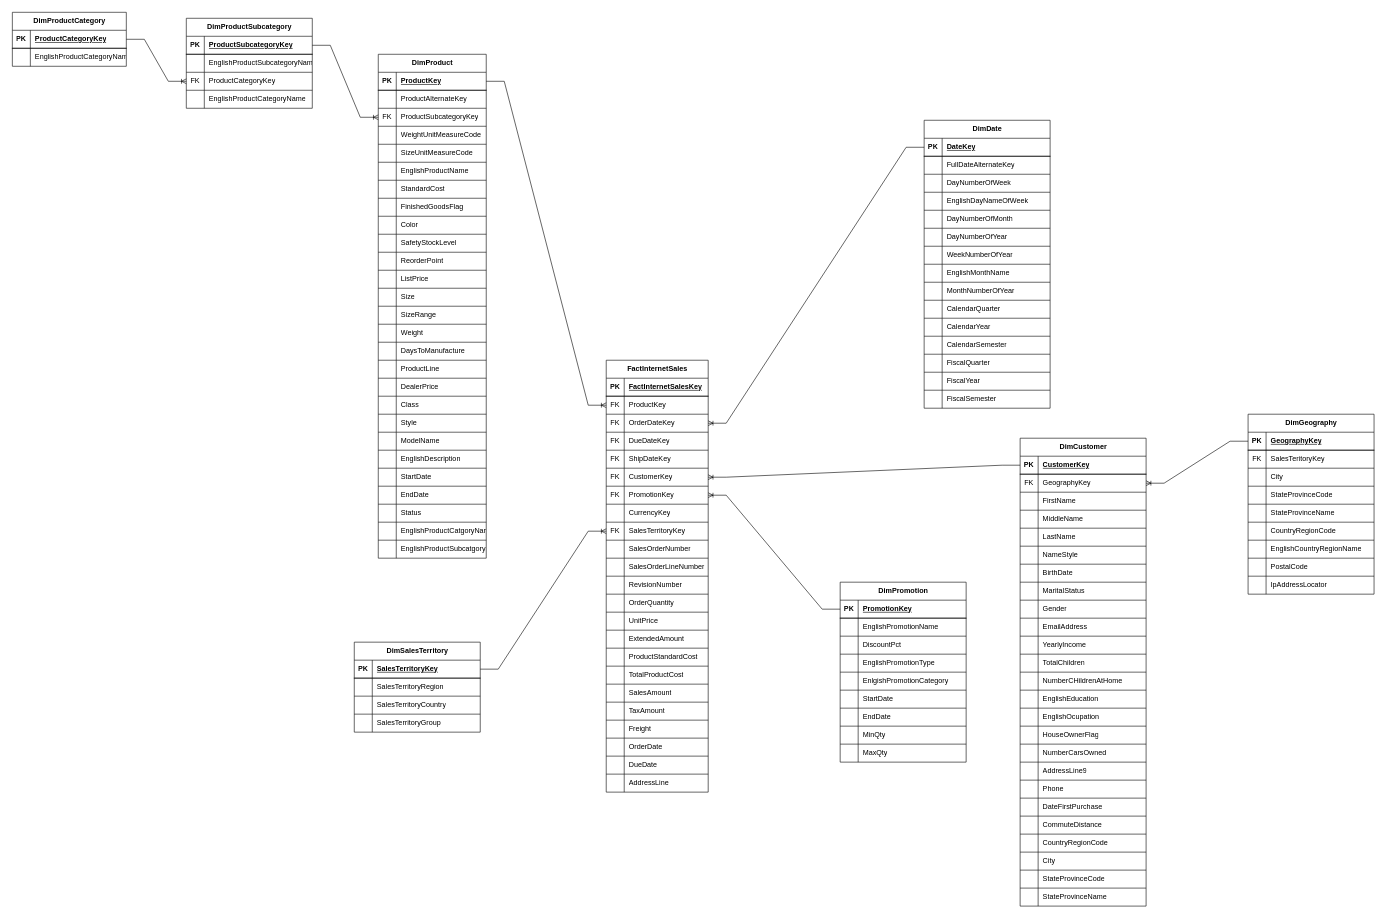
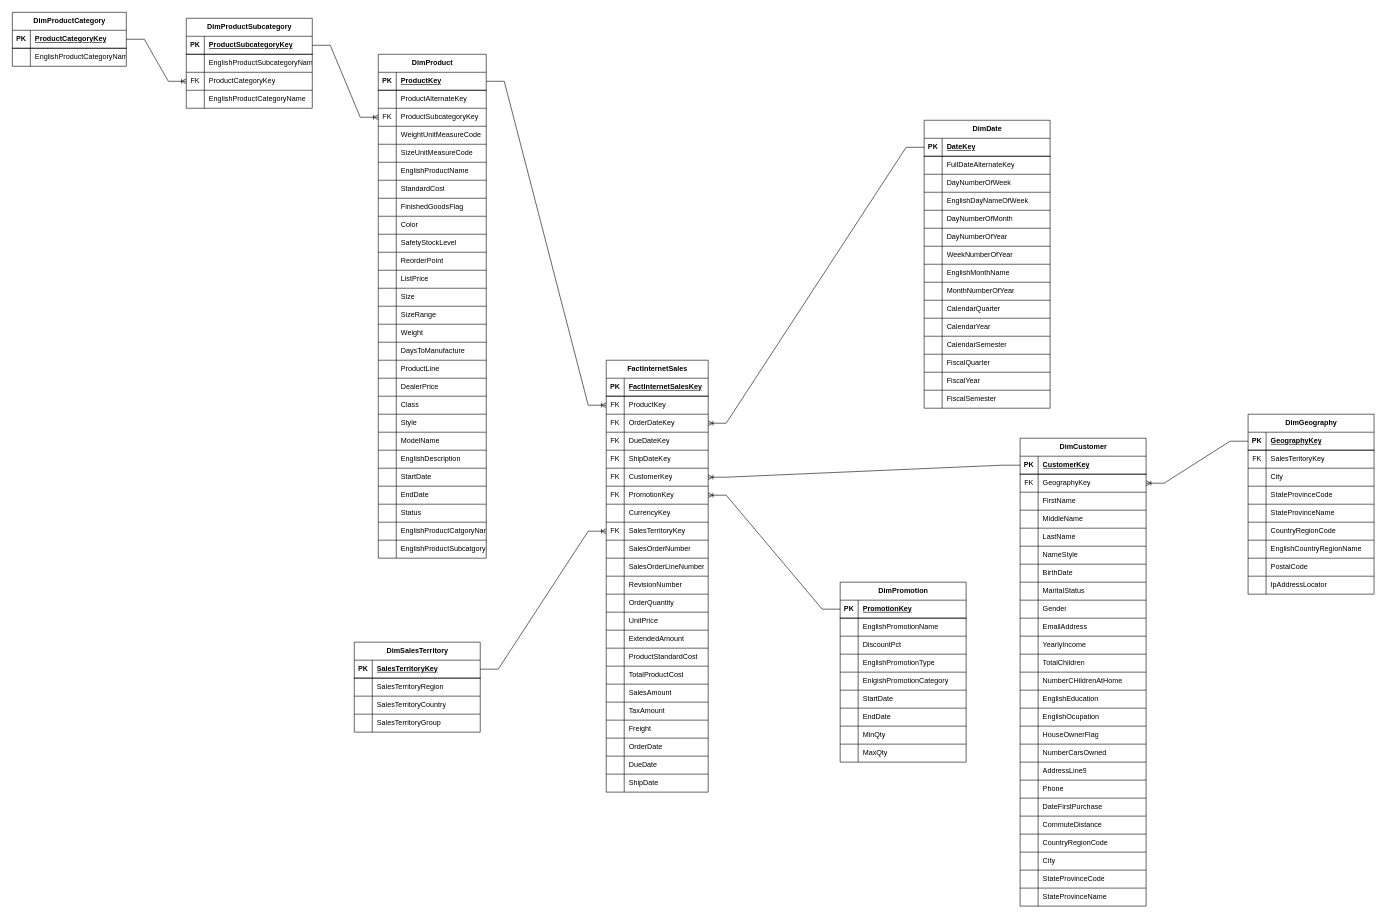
(650, 783) -> (644, 783)
